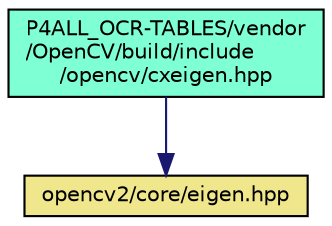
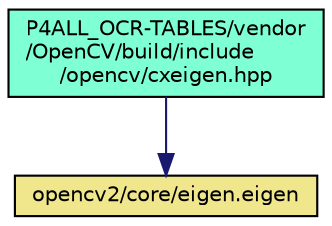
(166, 196) -> (166, 196)
